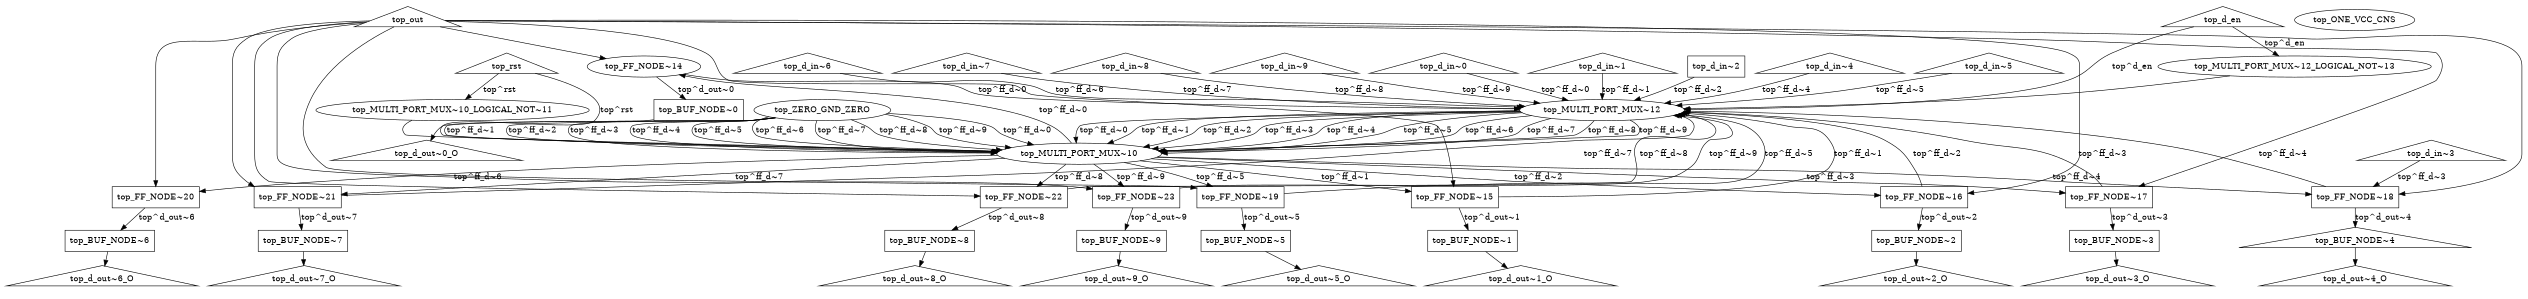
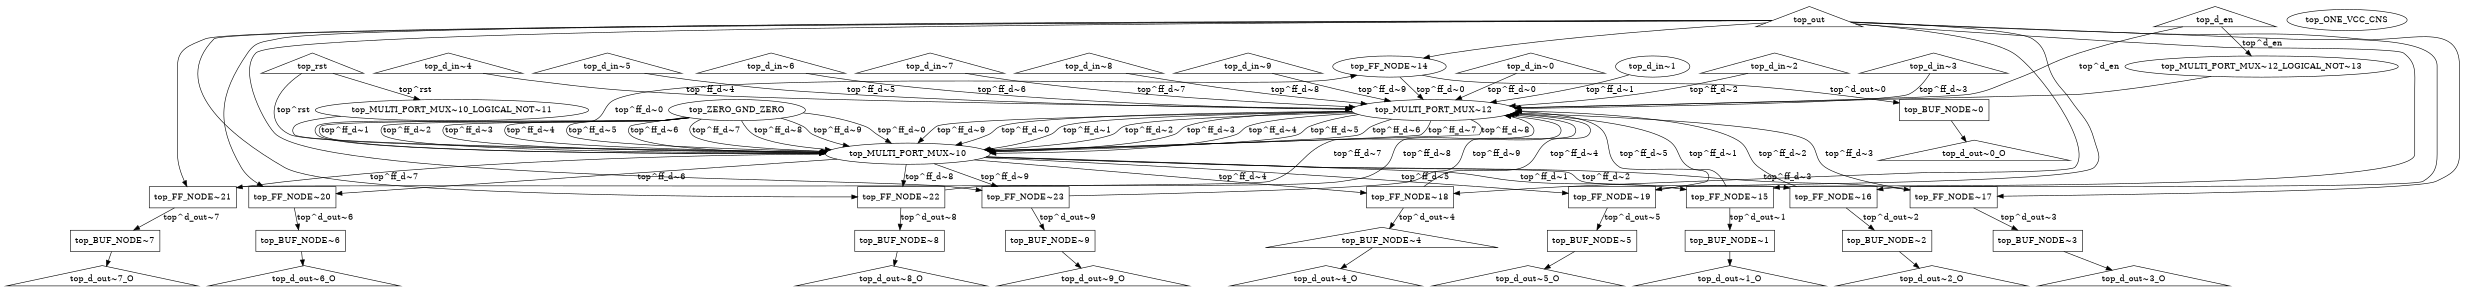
(1603, 67) -> (1653, 67)
(1716, 67) -> (1775, 67)
(2399, 172) -> (1730, 104)
